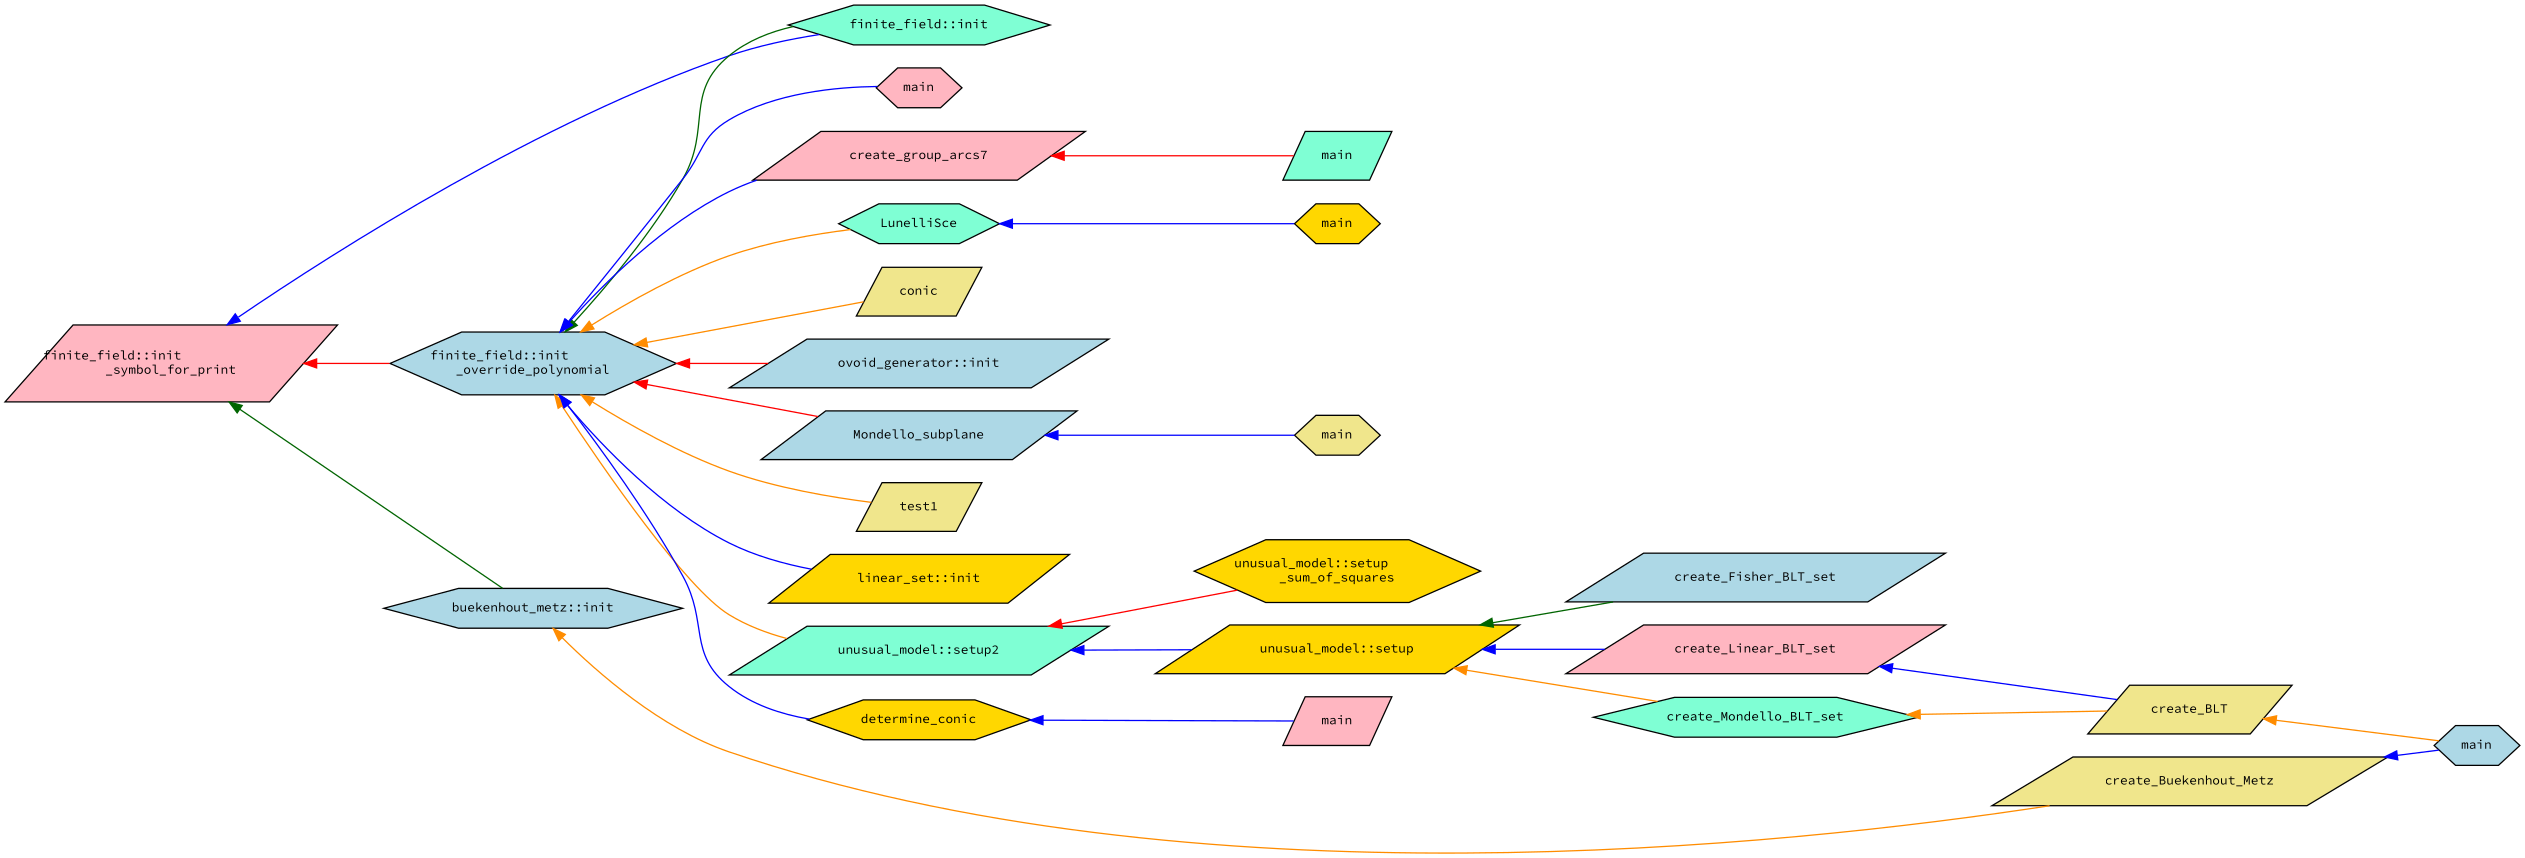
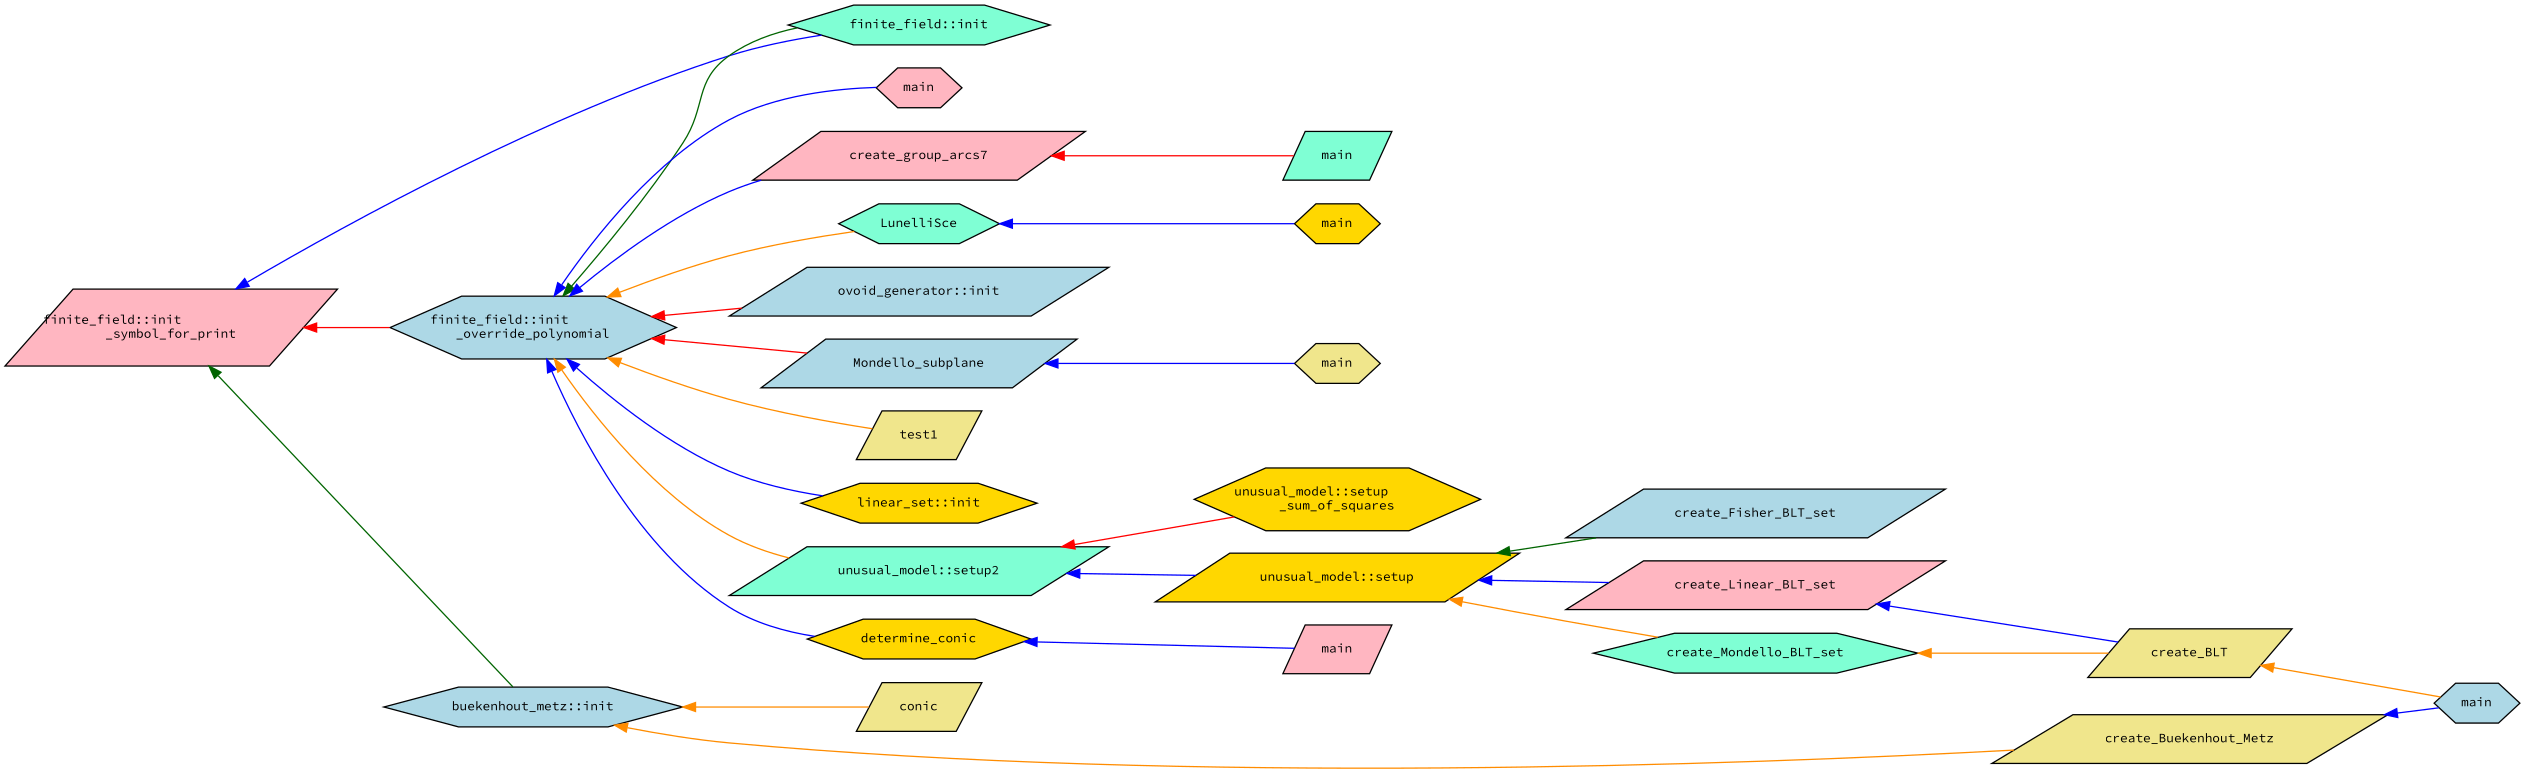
(755, 322) -> (782, 707)
(919, 579) -> (919, 503)
